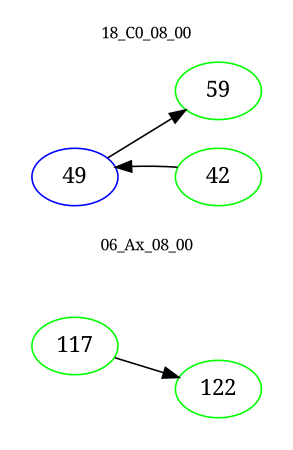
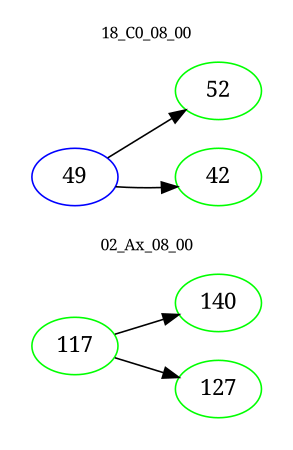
(218, 91) -> (218, 91)
(155, 166) -> (138, 188)
(147, 246) -> (147, 246)
none -> (218, 303)
(218, 389) -> (218, 389)
